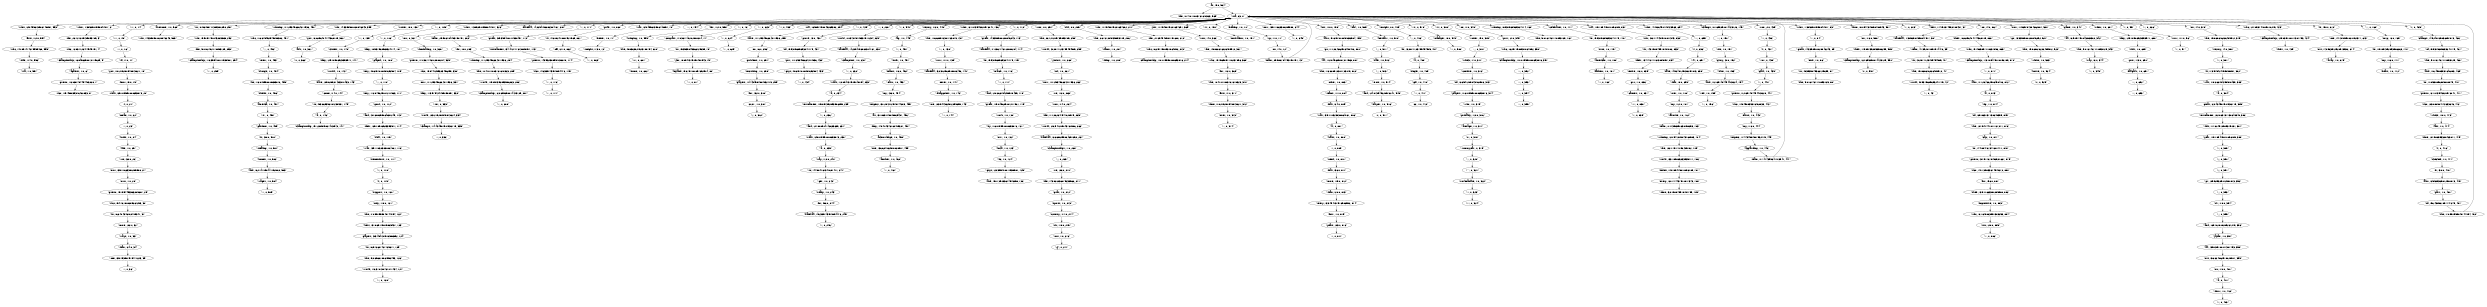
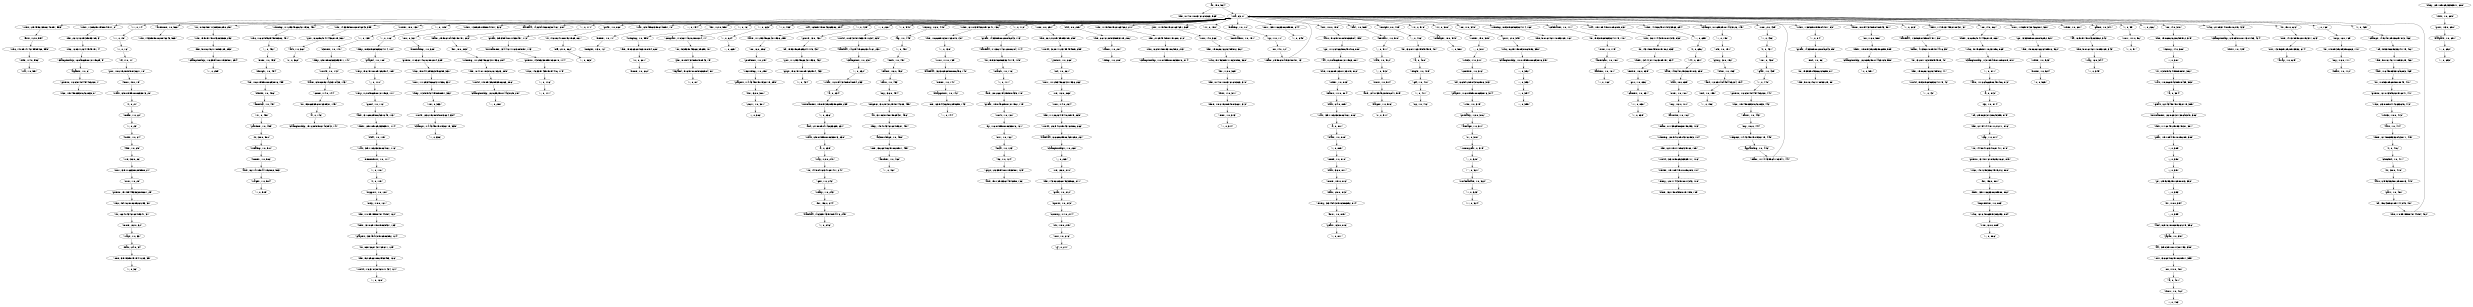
(2119, 32) -> none
